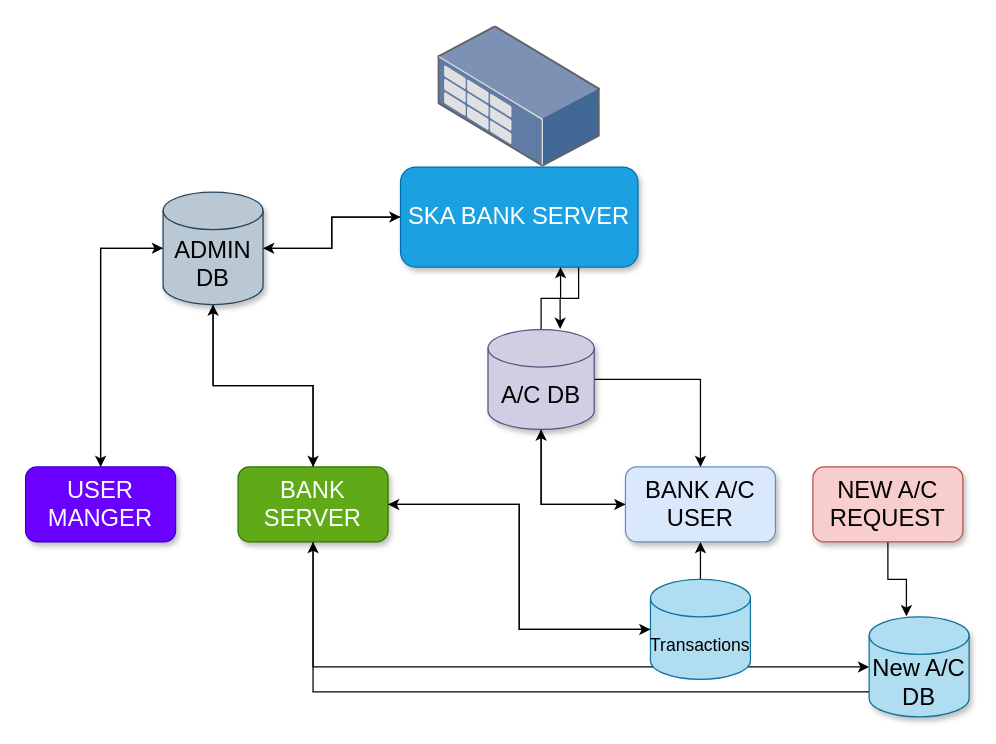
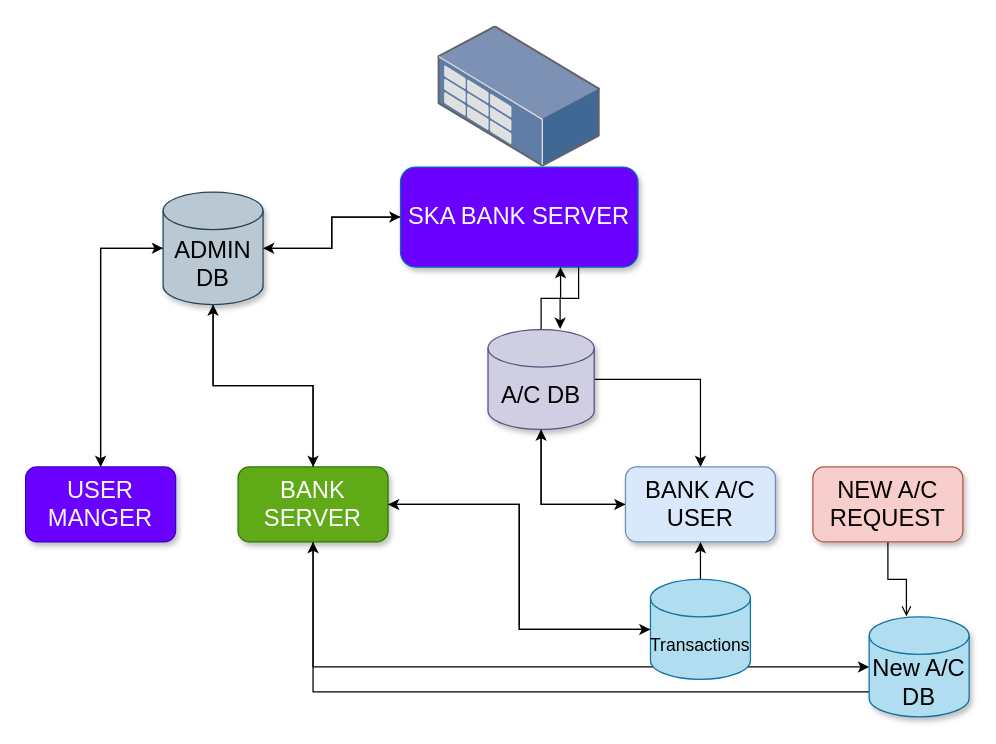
(519, 217) -> (519, 217)
(907, 606) -> (907, 608)
